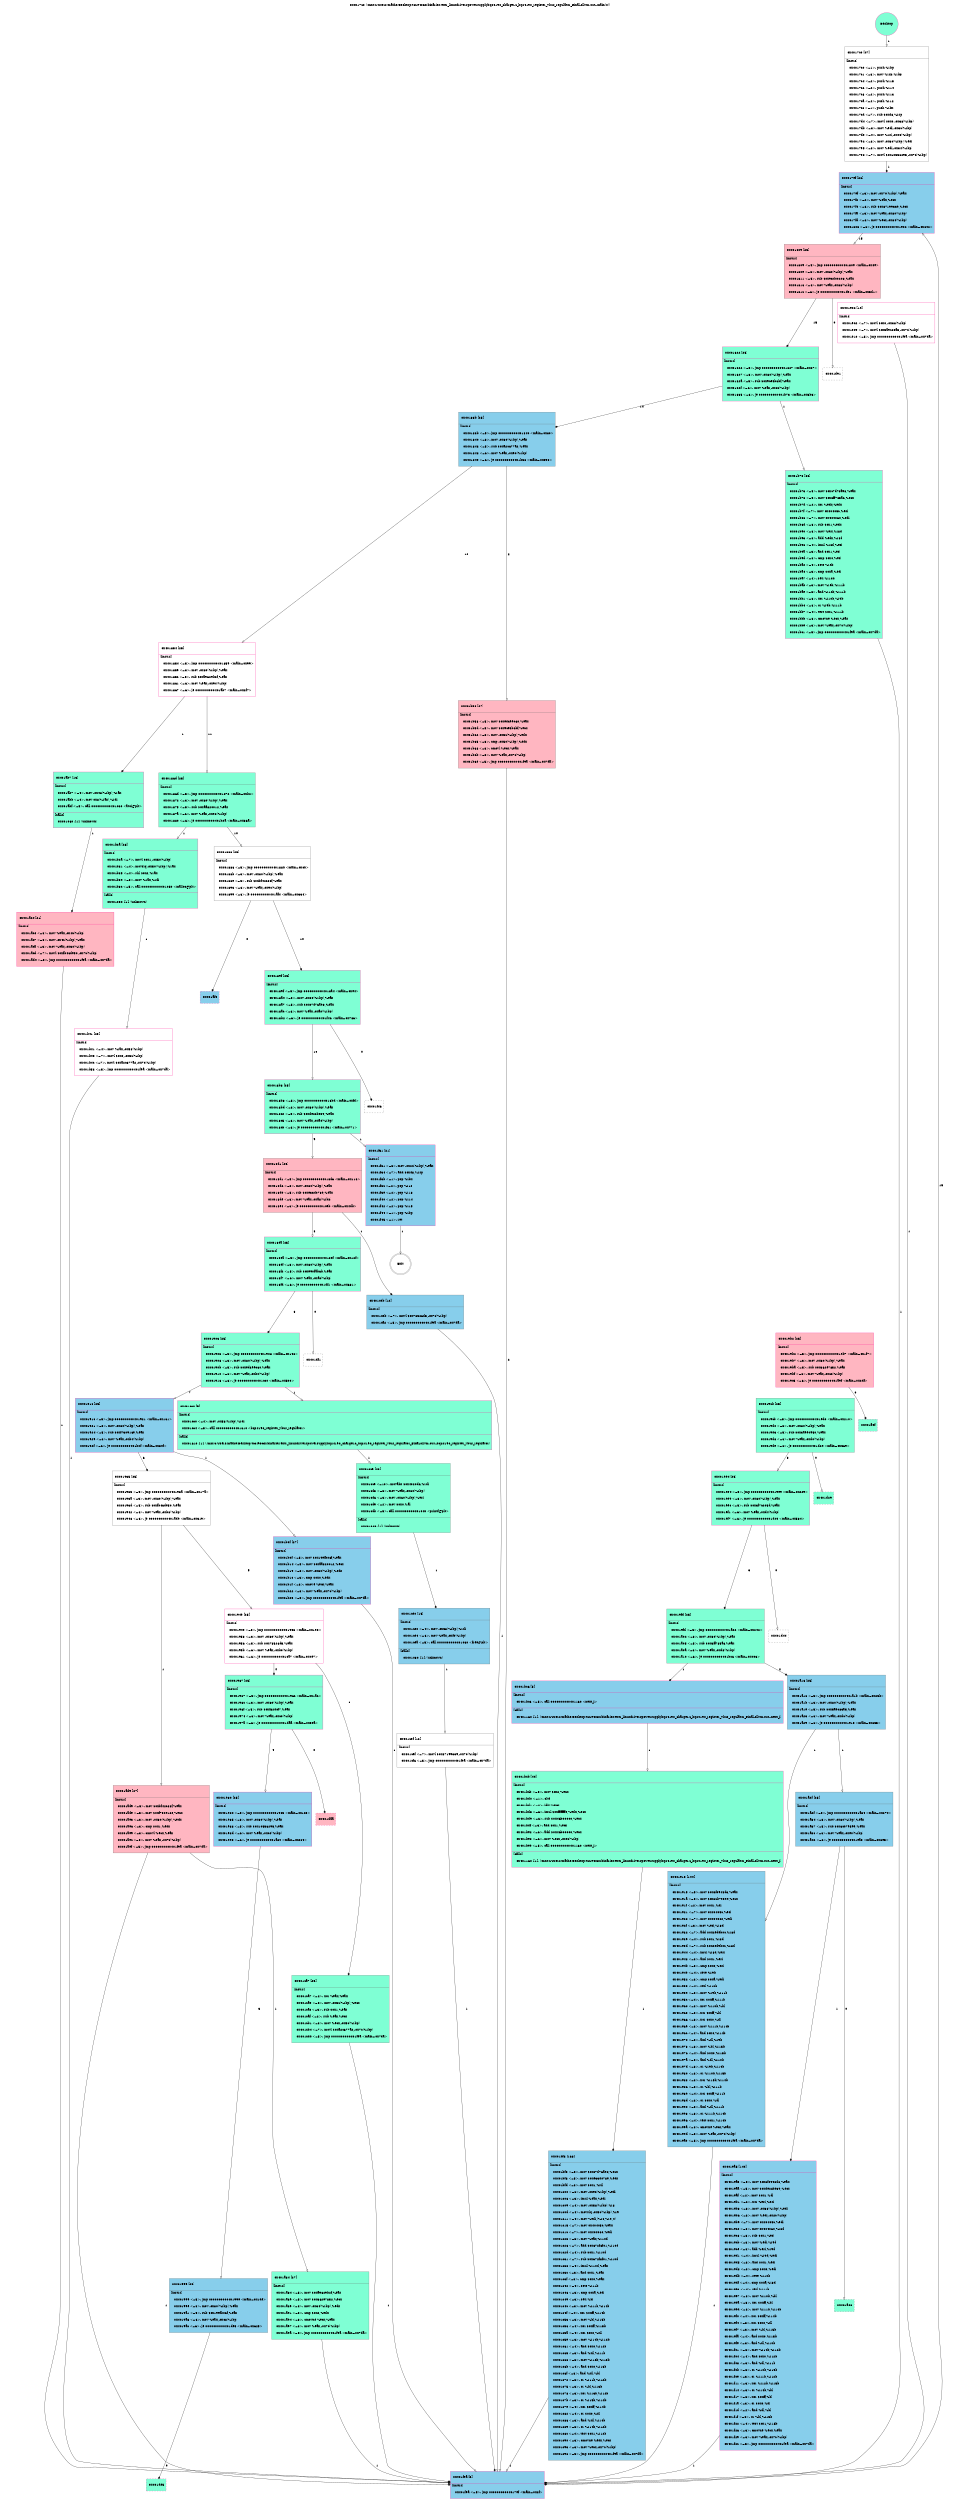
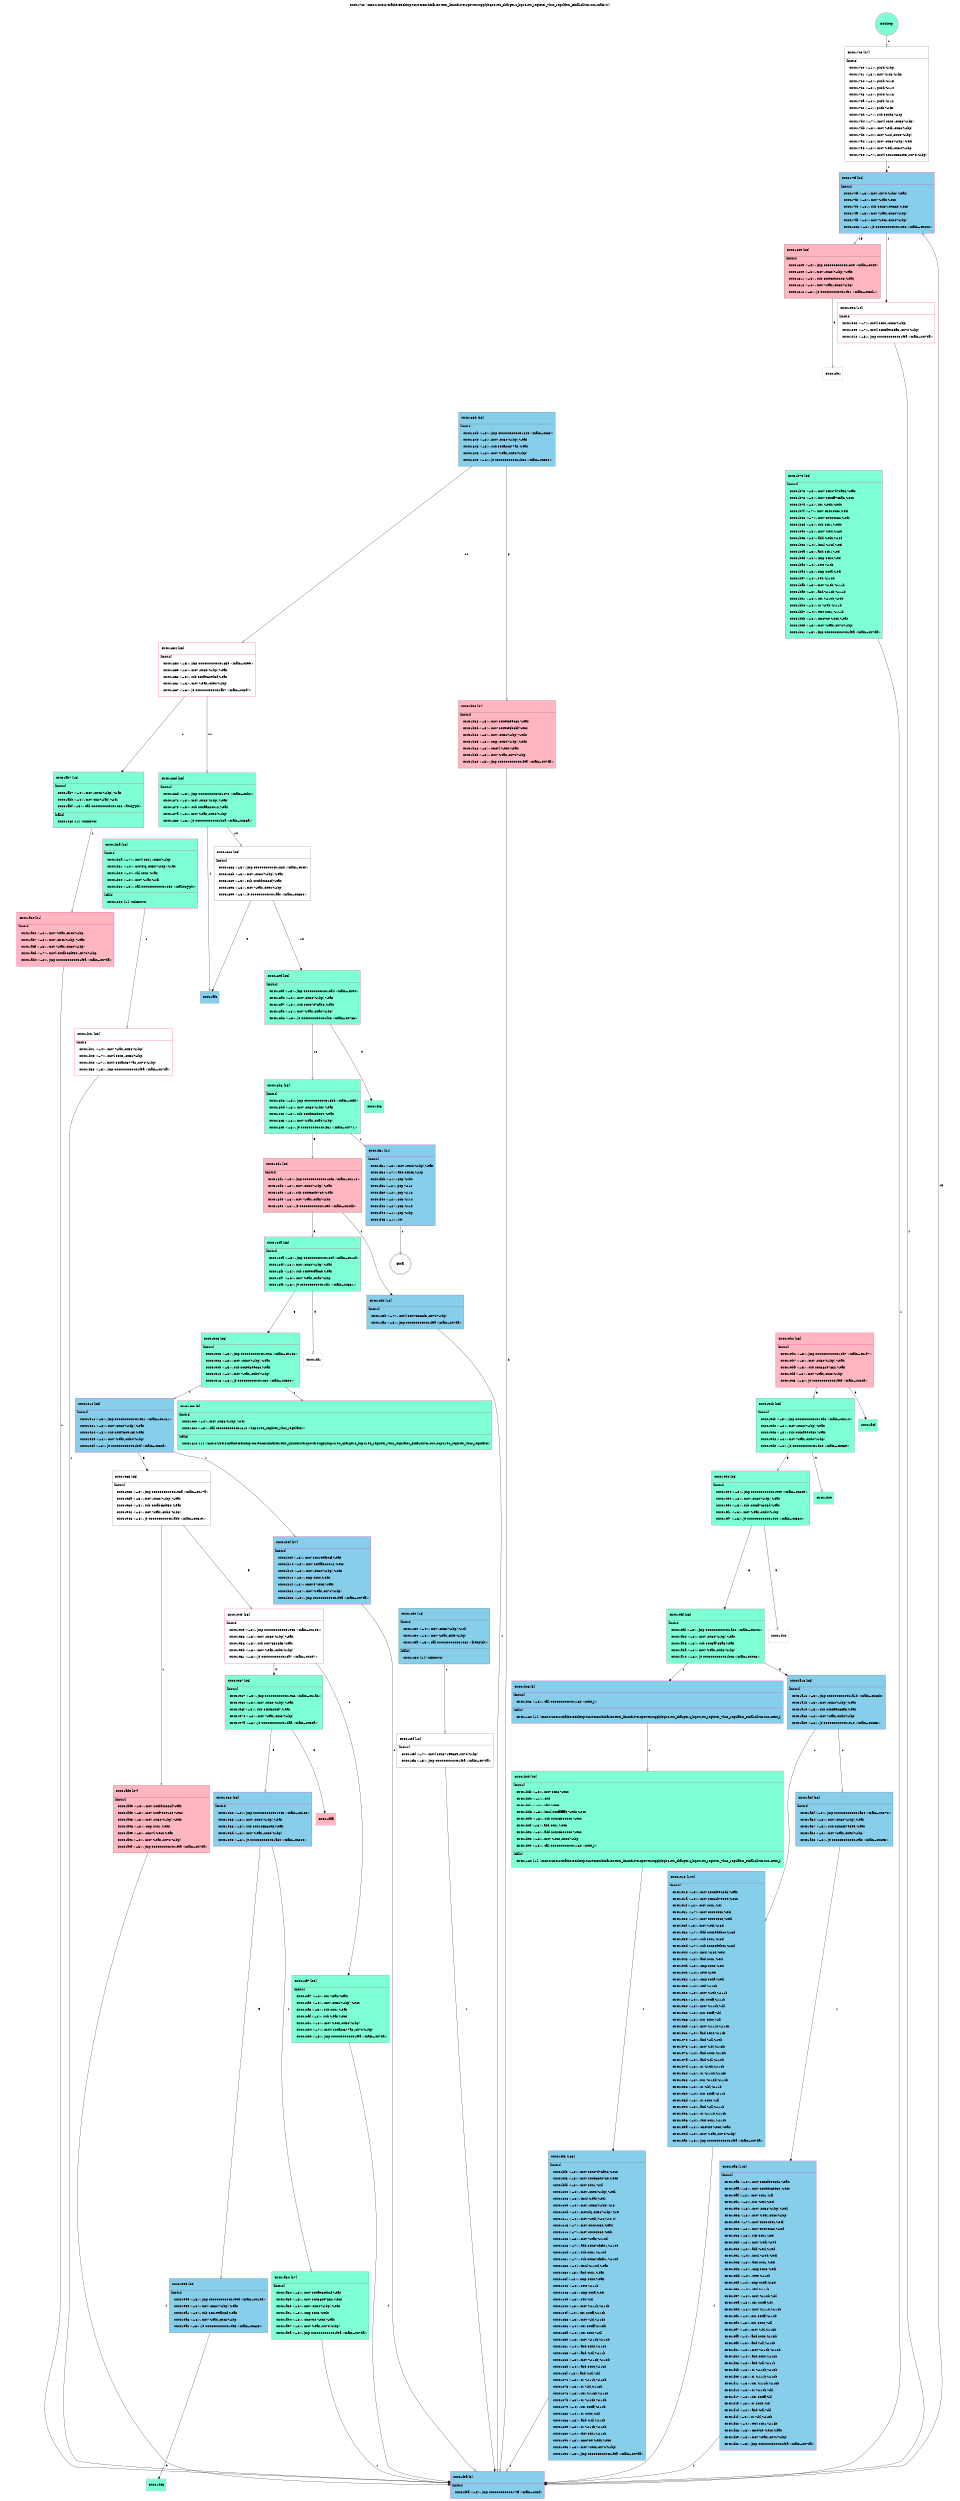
none -> (886, 266)
(771, 374) -> none
(182, 832) -> (208, 908)
(82, 869) -> (82, 869)
(374, 1107) -> (374, 1107)
(401, 1264) -> (401, 1264)
none -> (815, 1391)
(403, 1498) -> none
(273, 2034) -> (282, 2059)
(844, 2305) -> none
